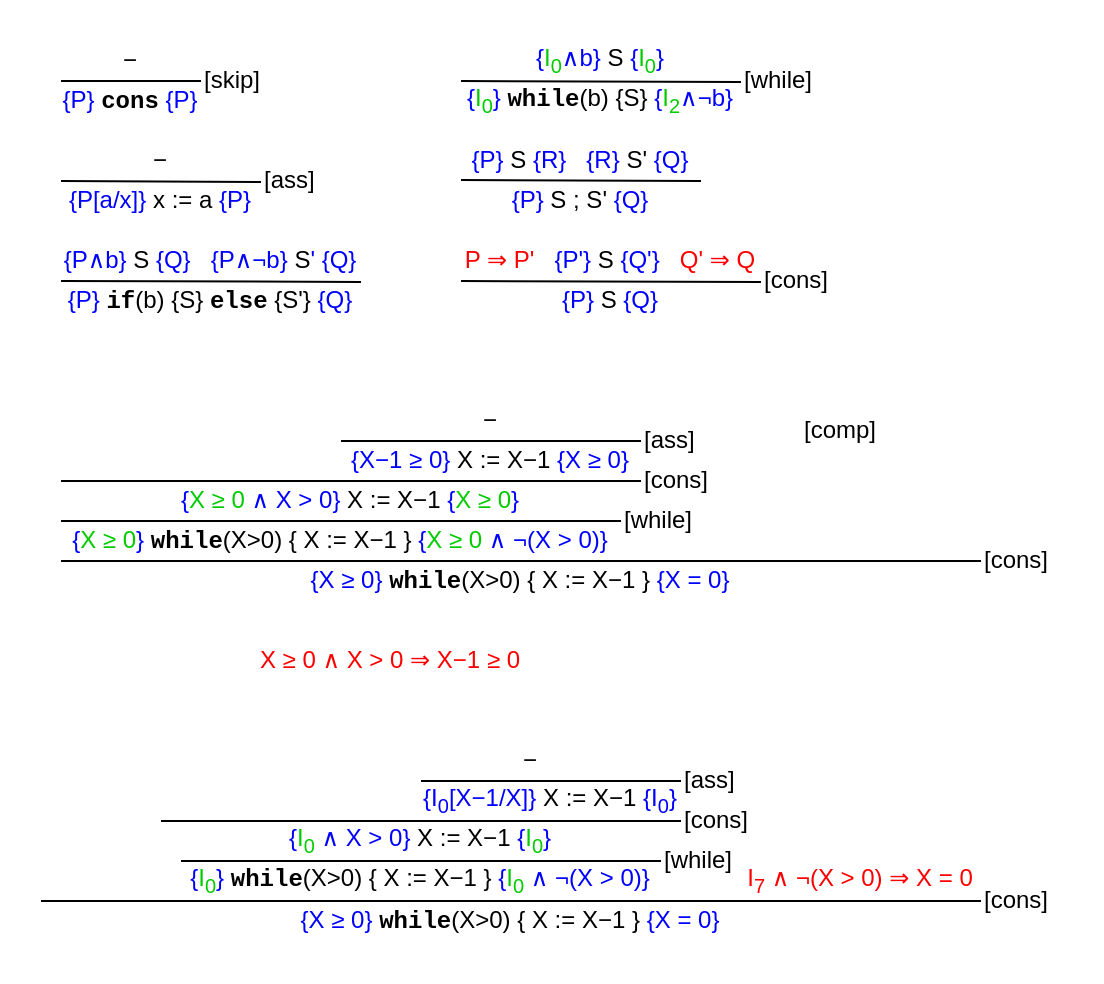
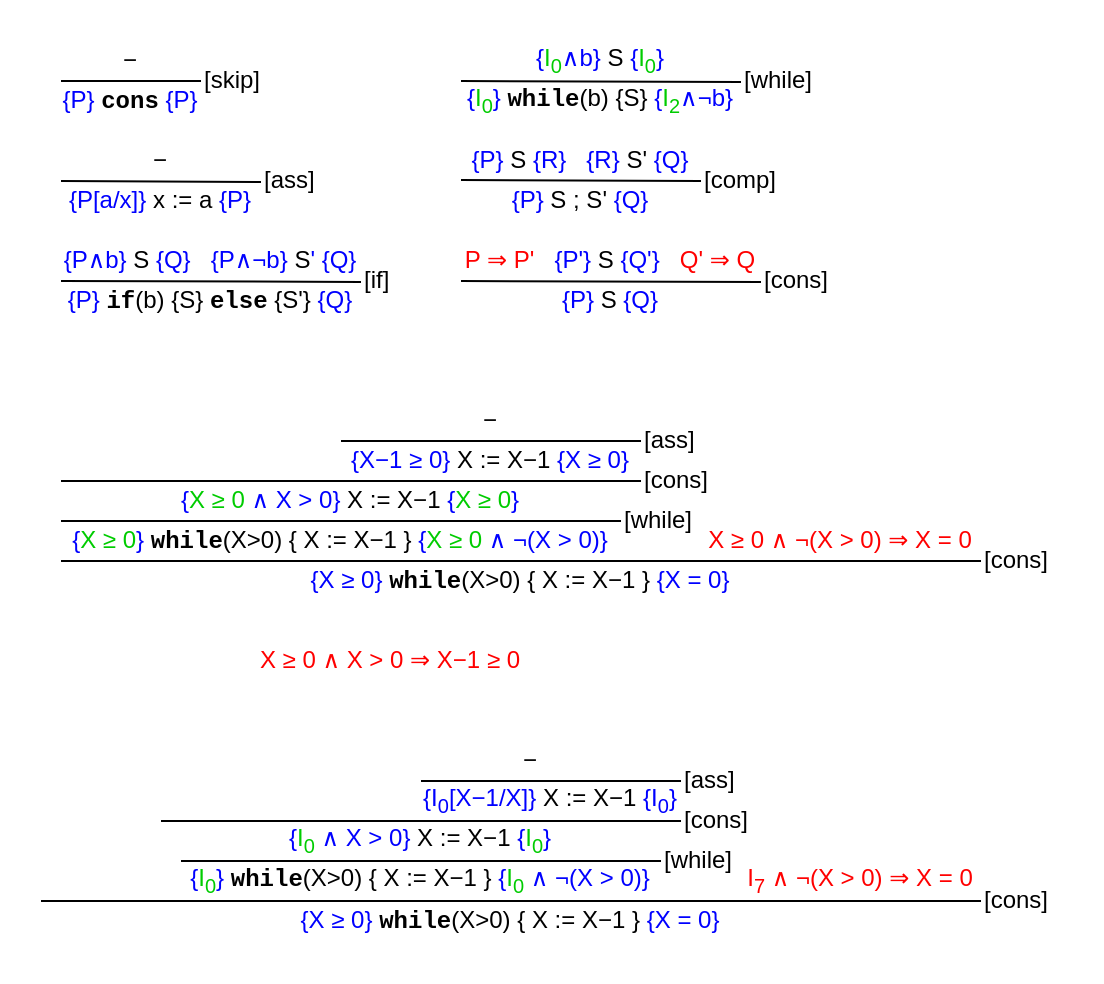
none -> (381, 281)
(841, 430) -> (741, 180)
none -> (841, 541)
